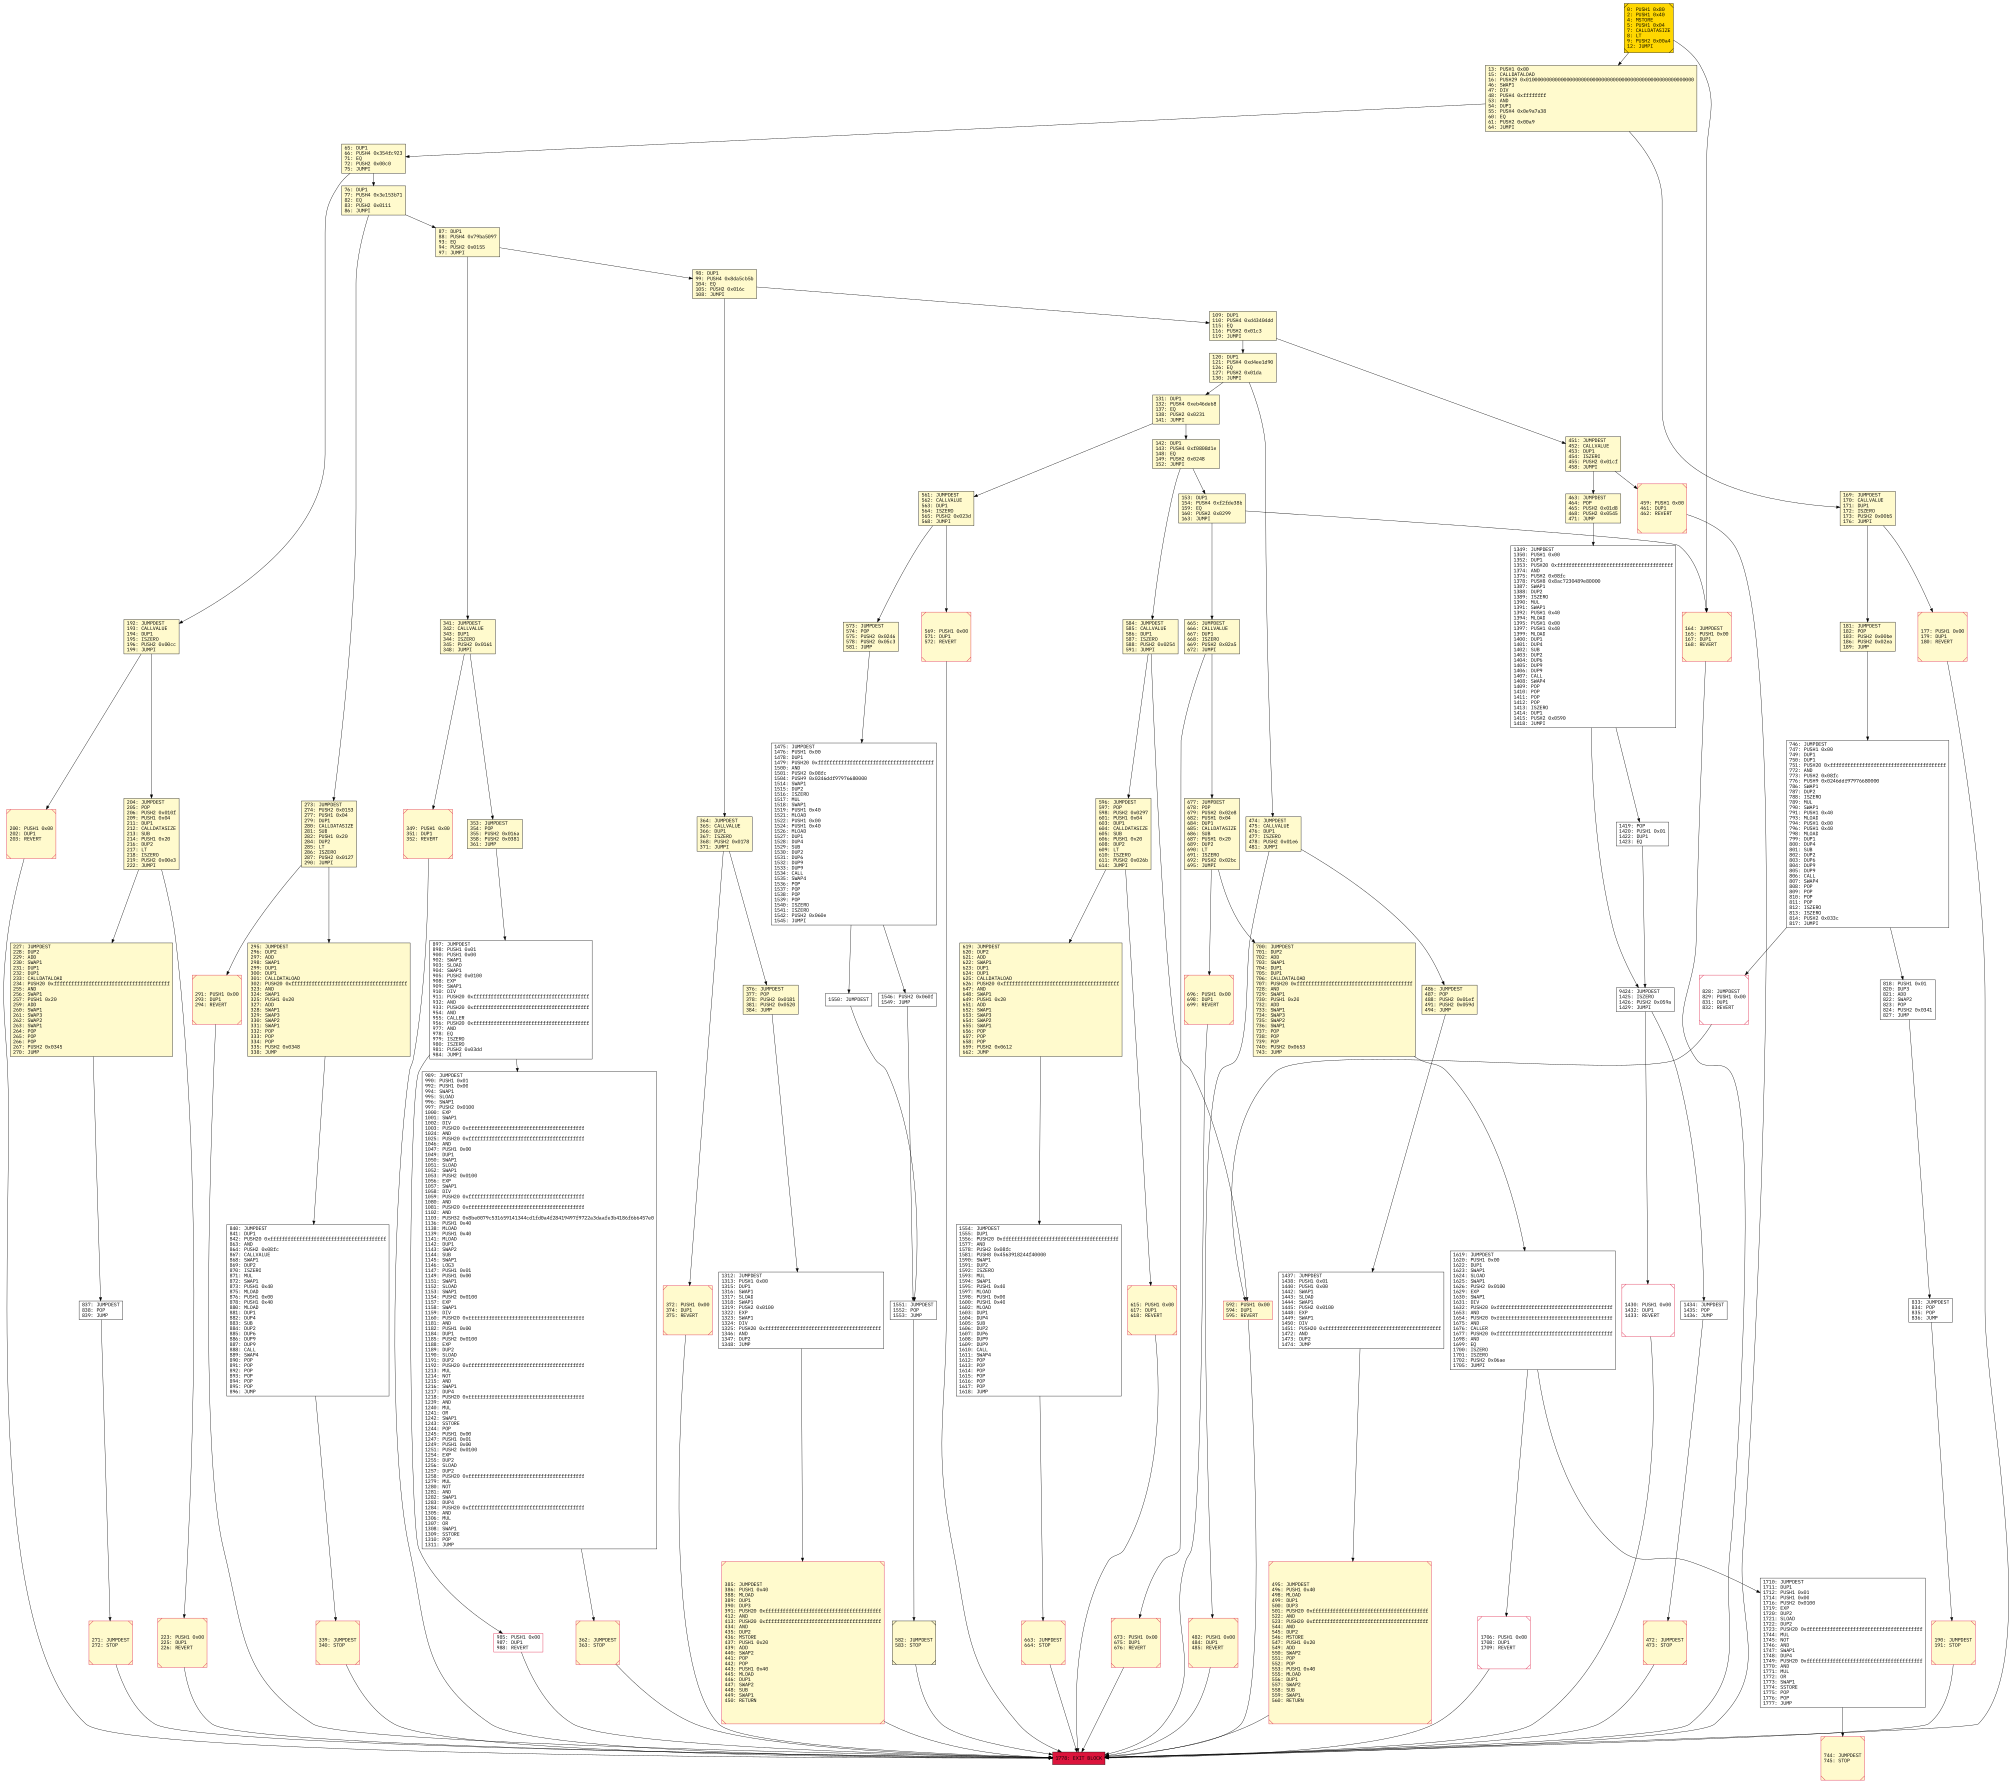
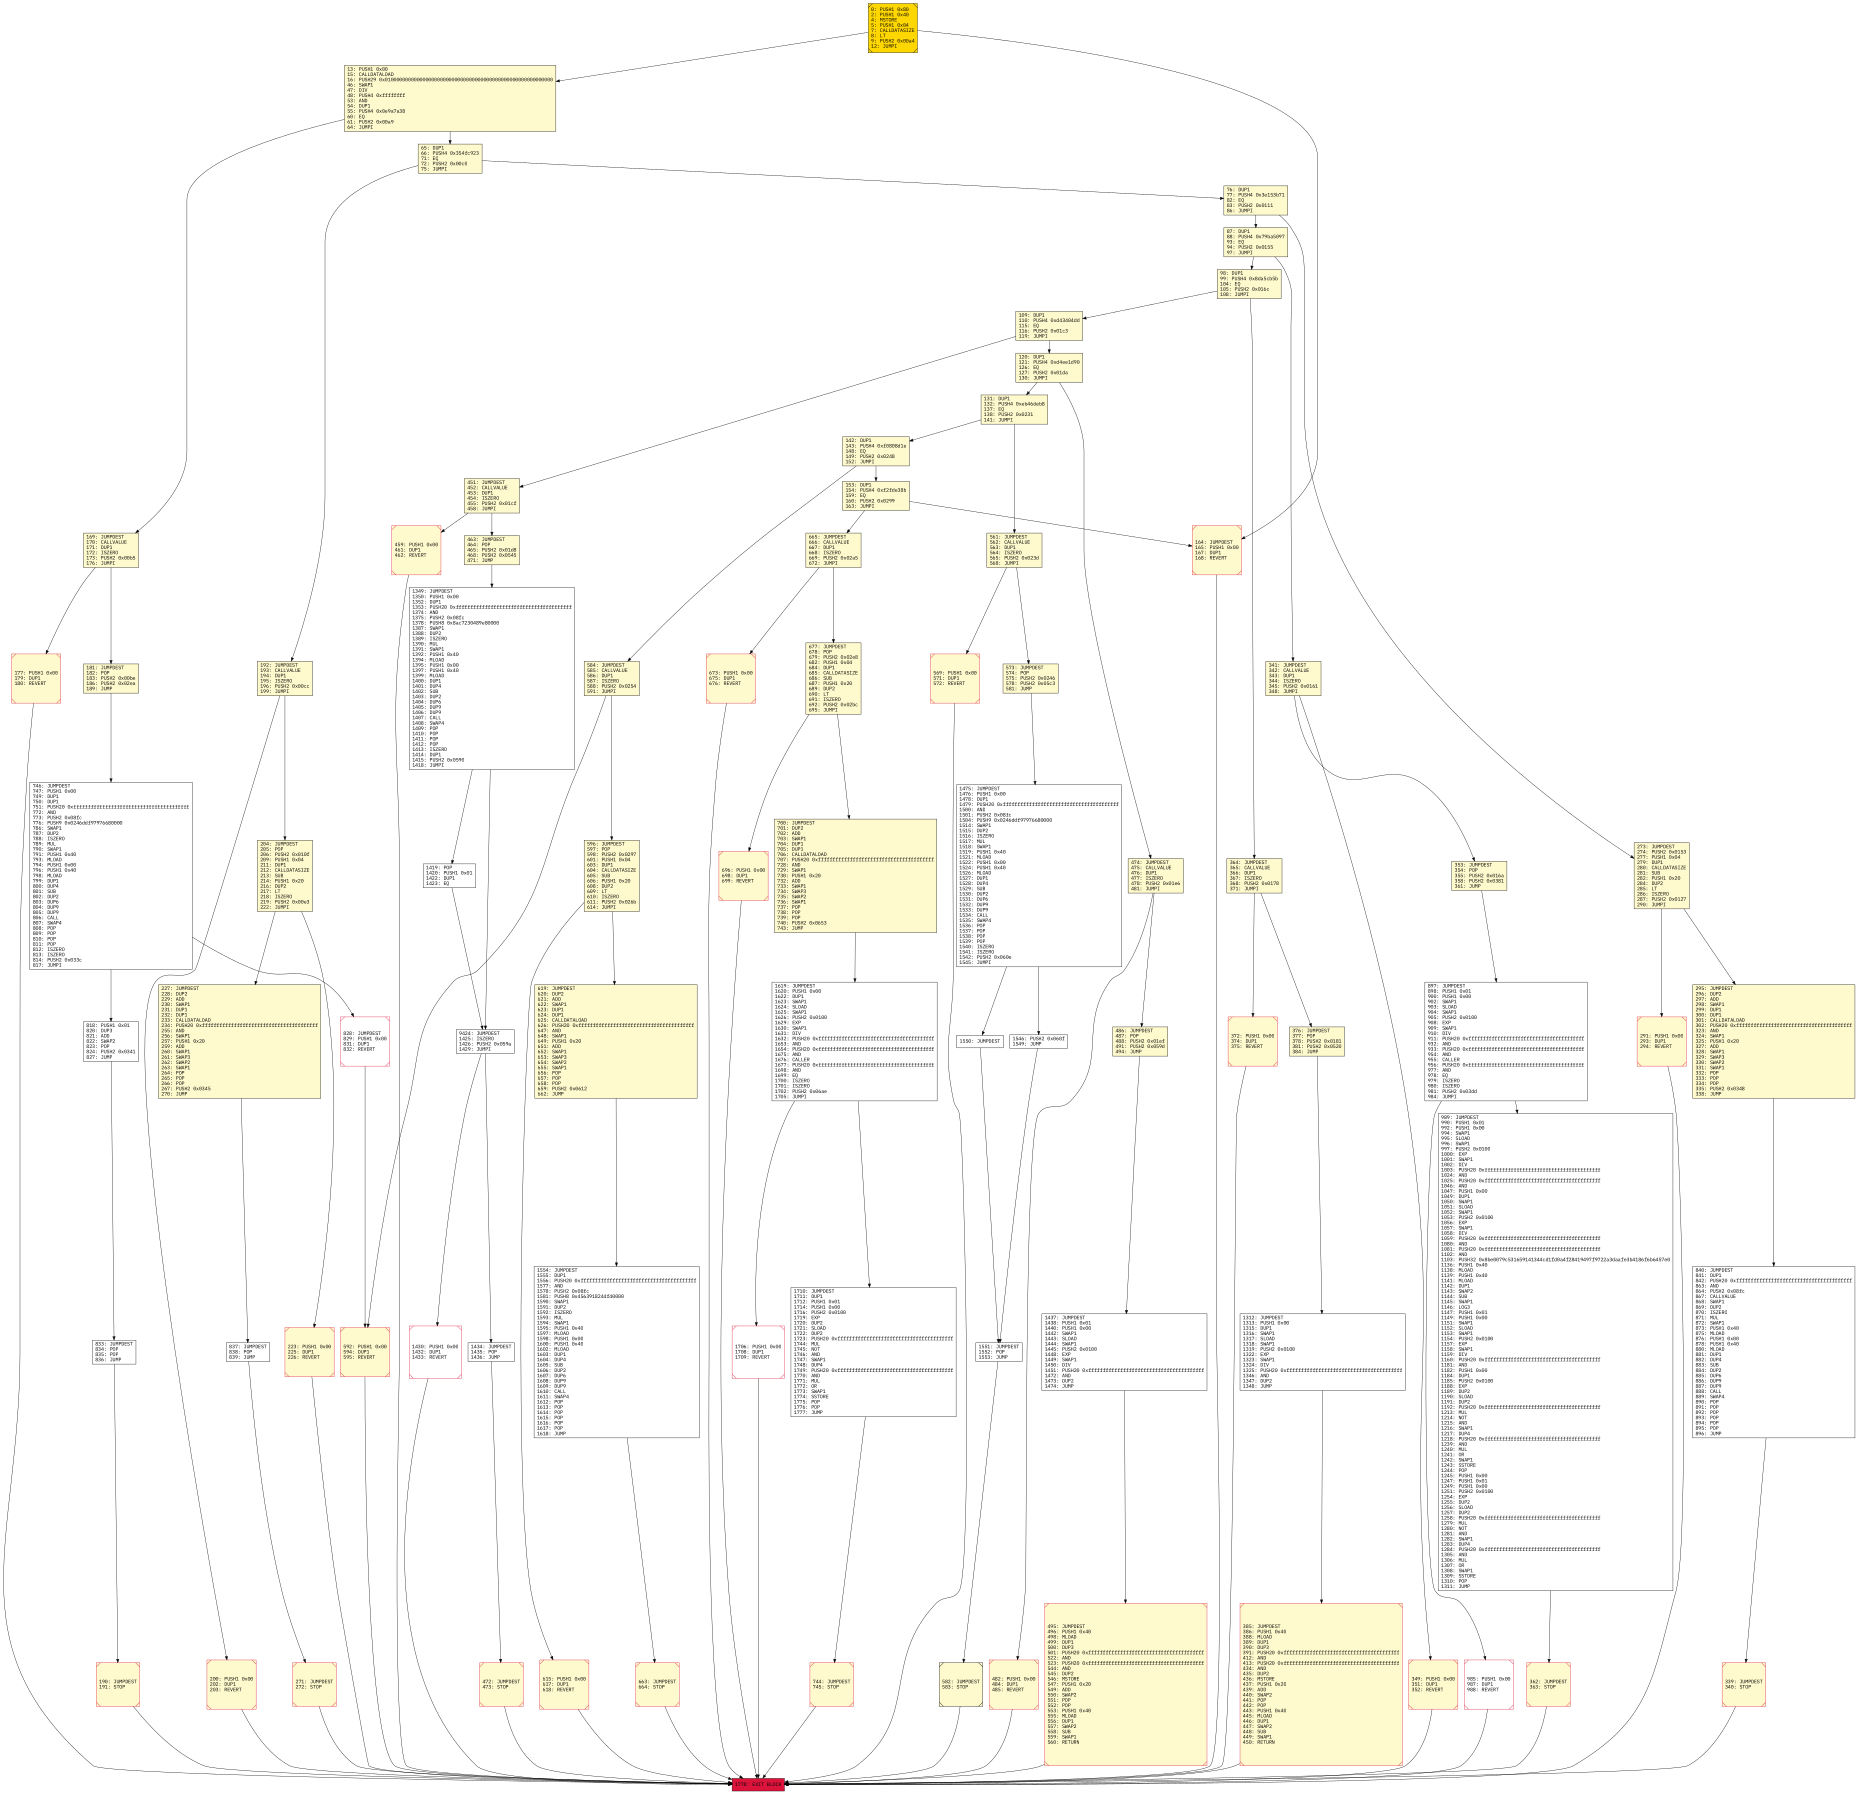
(1248, 1310) -> (365, 1352)
(518, 1643) -> (1489, 1685)
none -> (790, 1741)
